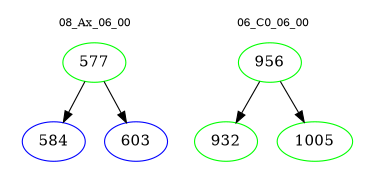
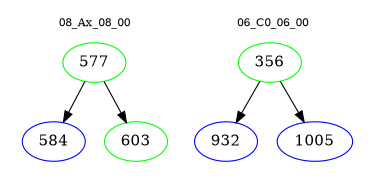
(95, 24) -> (95, 24)
(270, 63) -> (270, 63)
(136, 142) -> (136, 142)
(226, 142) -> (226, 142)
(315, 142) -> (315, 142)
